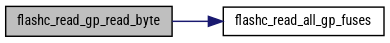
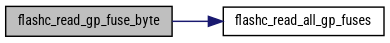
(89, 21) -> (89, 21)
